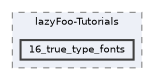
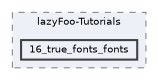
(77, 50) -> (79, 50)
